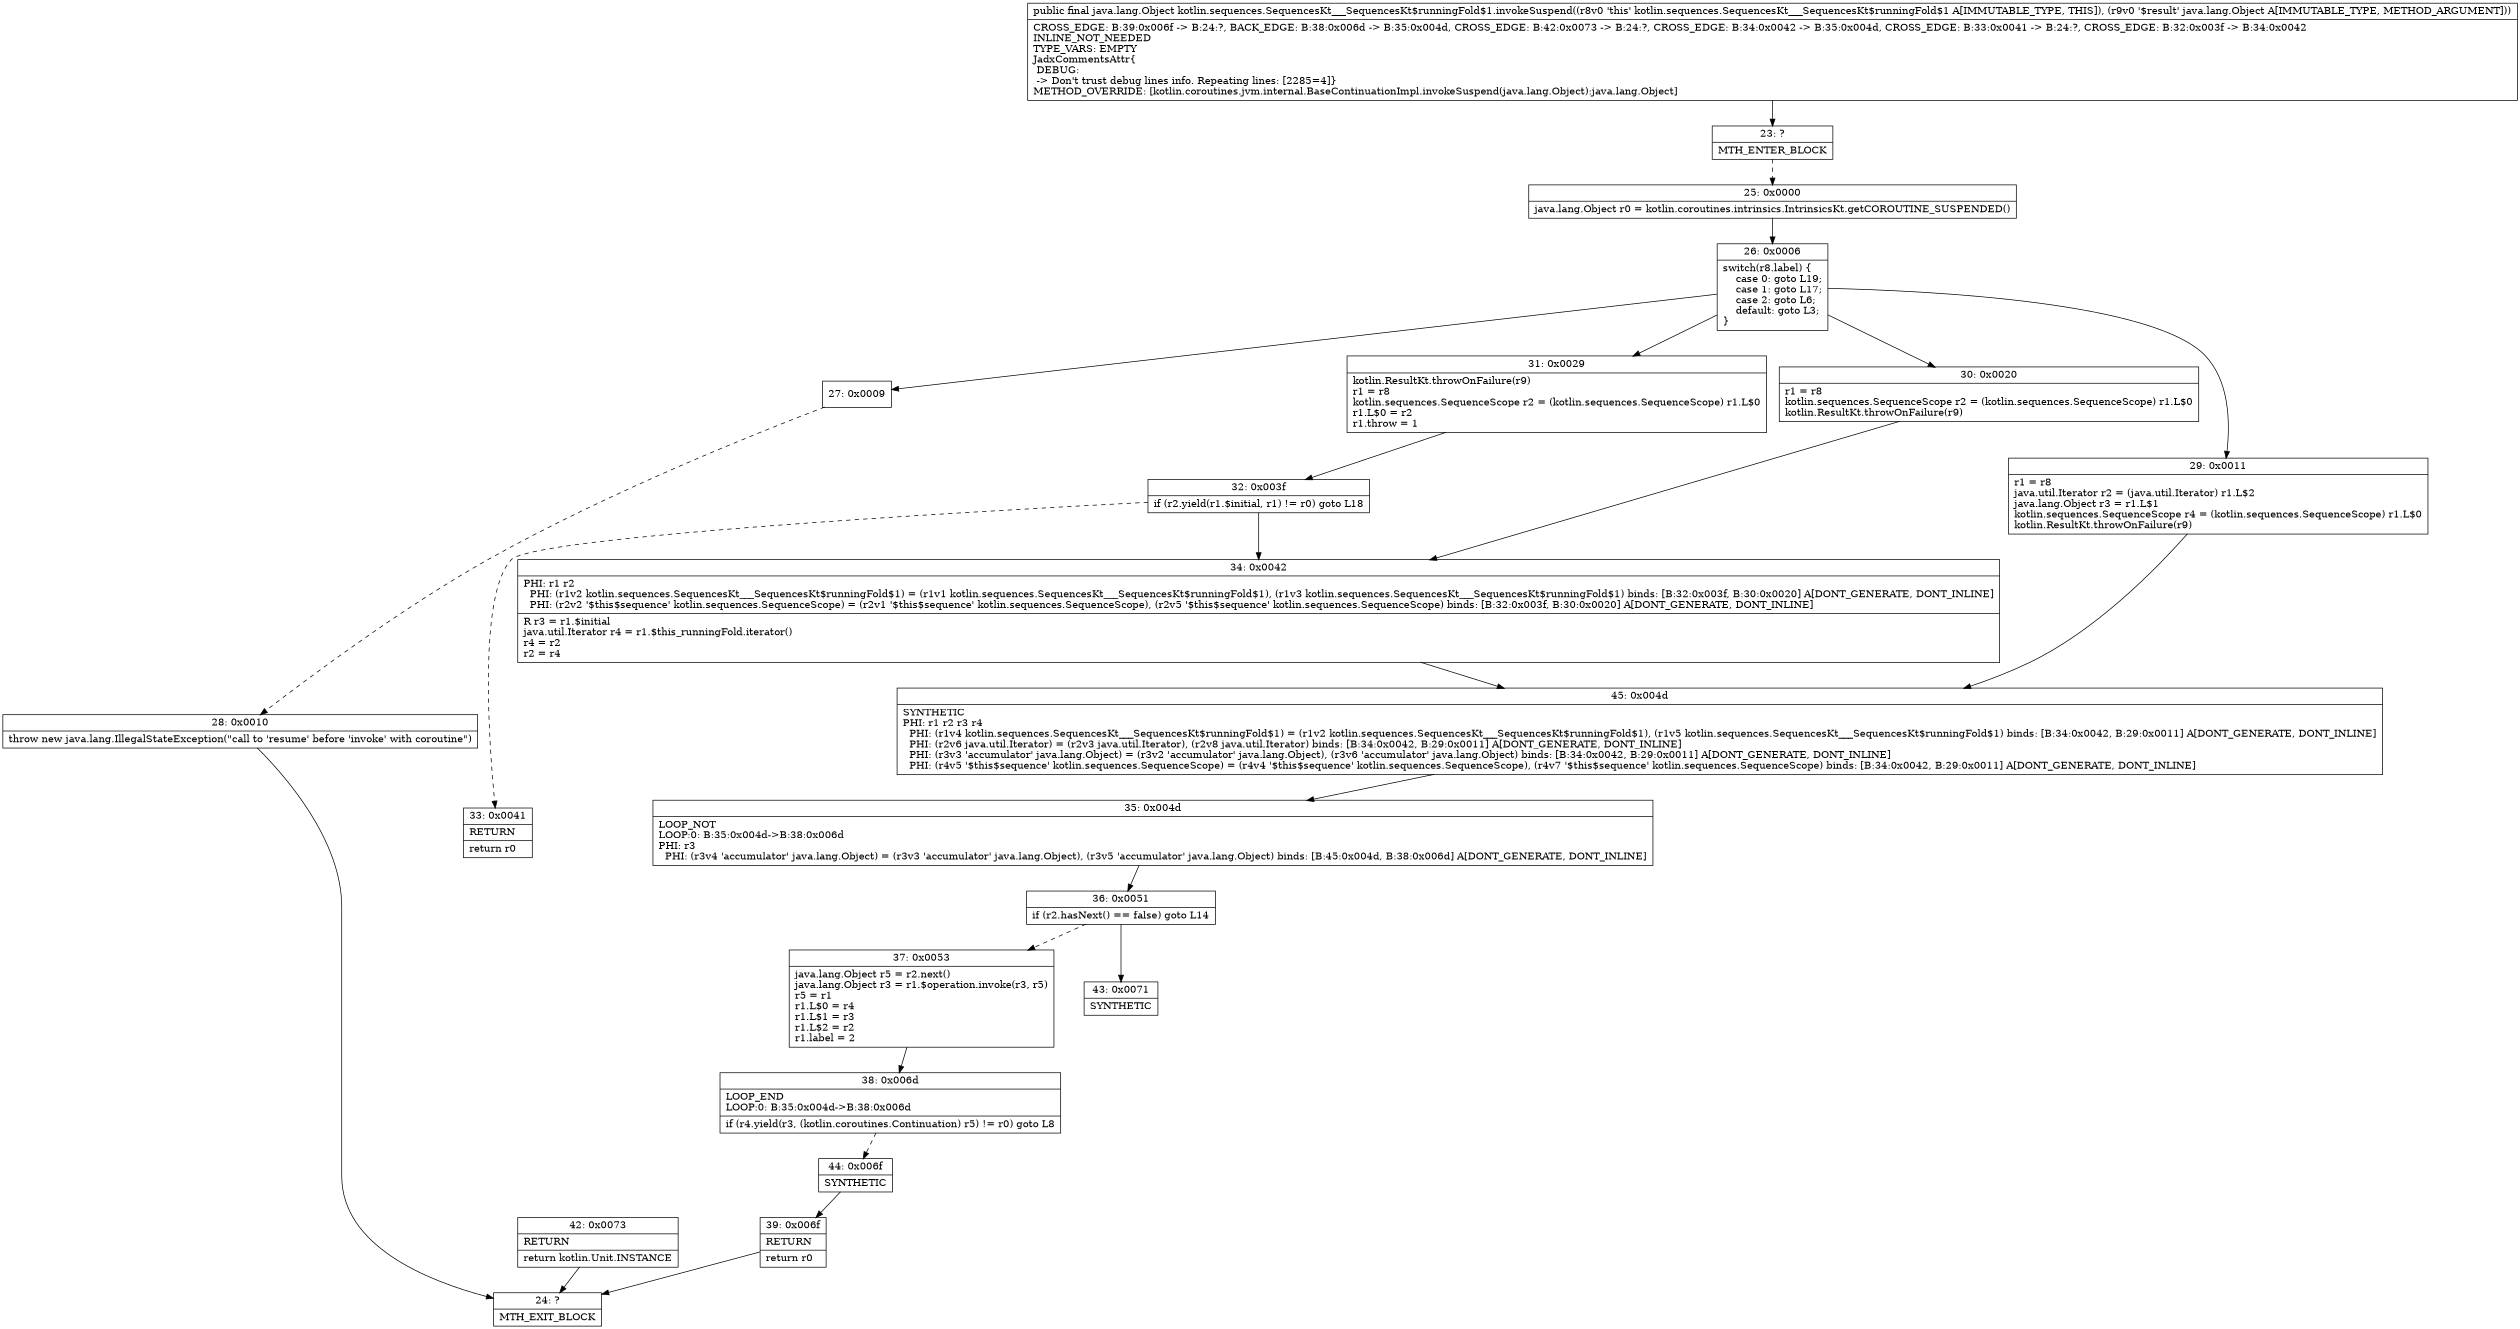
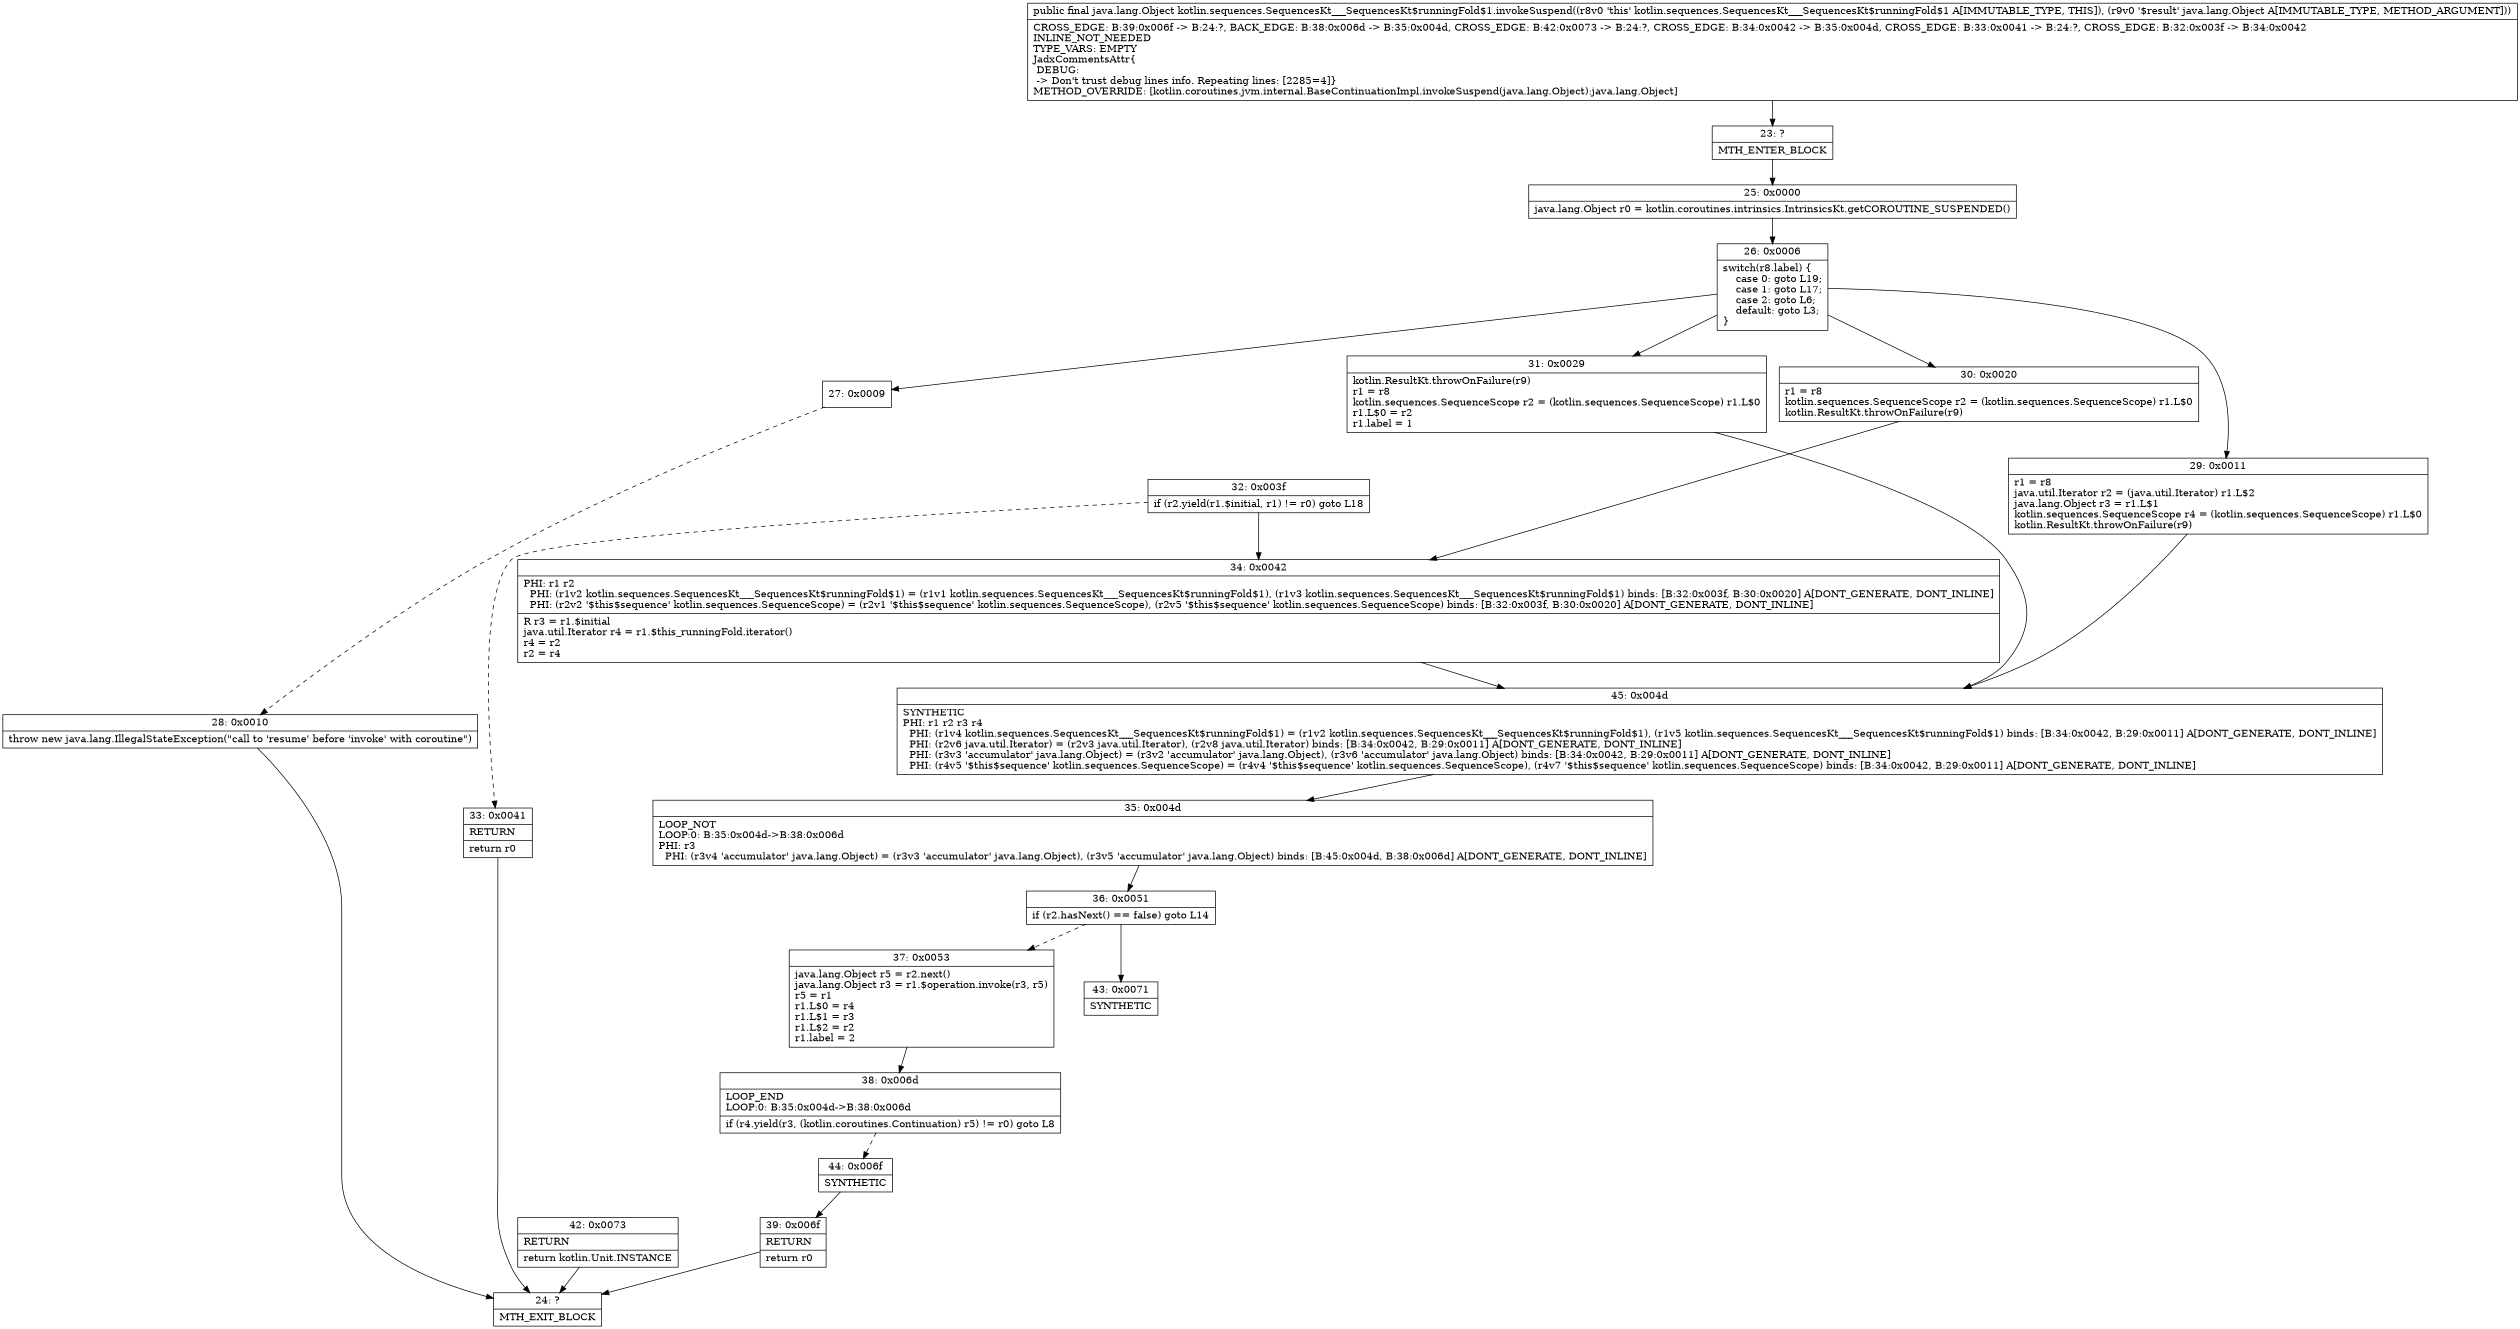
(1773, 169) -> (1773, 169)
(1386, 424) -> (1383, 424)
(1379, 455) -> (1939, 511)
none -> (498, 1076)
